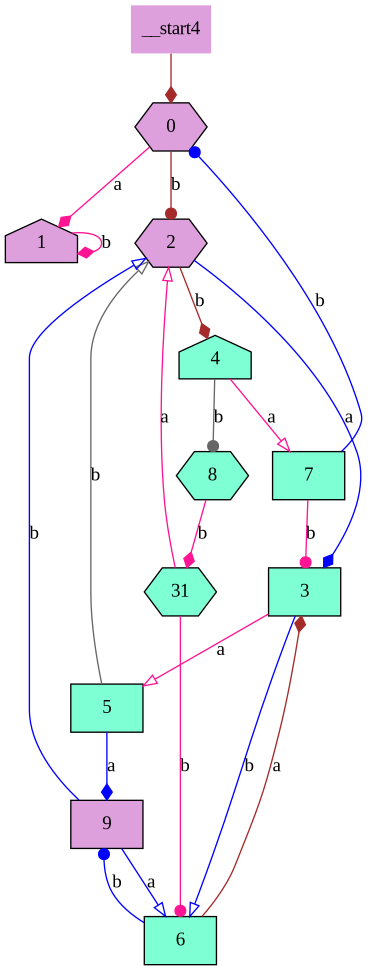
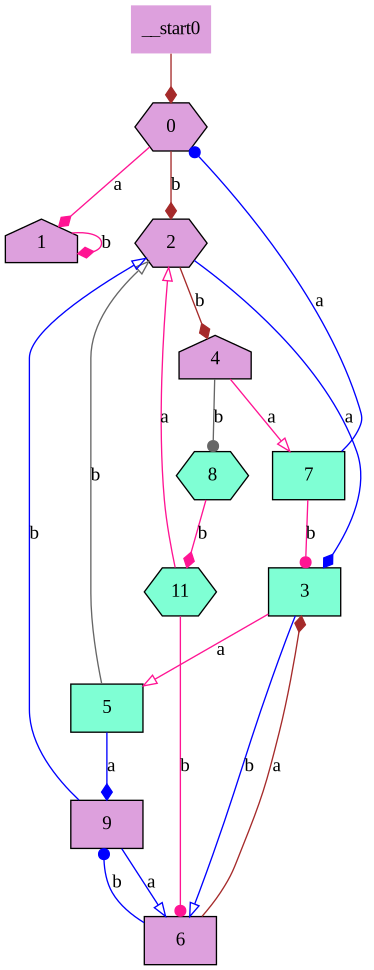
(171, 29) -> (171, 29)
(171, 180) -> (171, 180)
(320, 301) -> (320, 301)
(215, 359) -> (215, 359)
(180, 592) -> (180, 592)
(180, 941) -> (180, 941)
